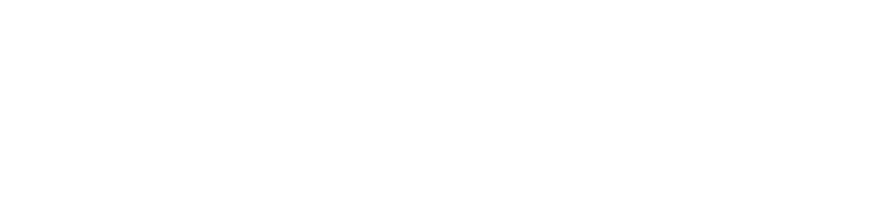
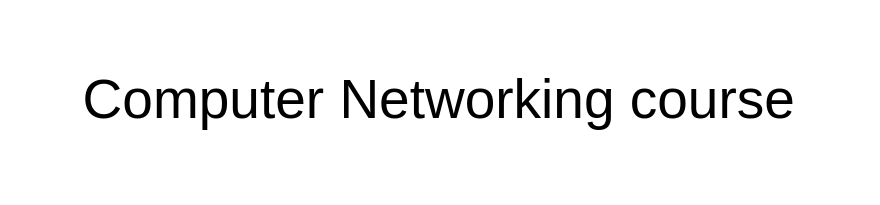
none -> (439, 101)
